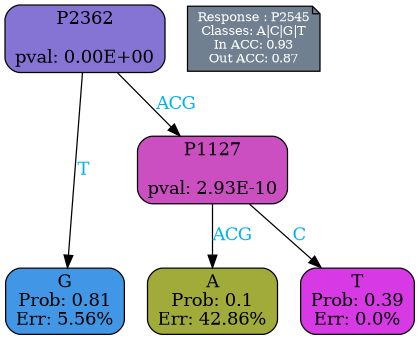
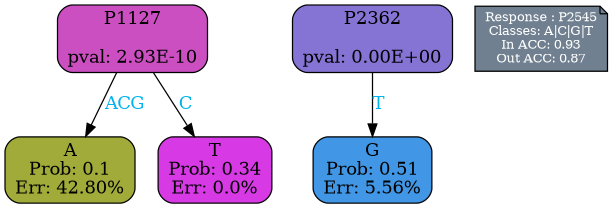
(144, 100) -> none
(65, 301) -> (372, 170)
(212, 301) -> (70, 170)
(358, 301) -> (215, 170)
